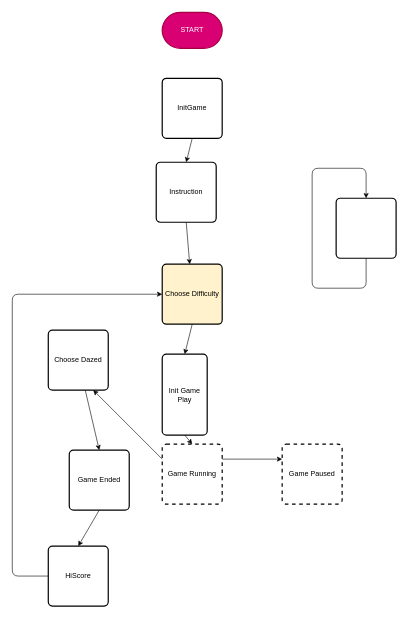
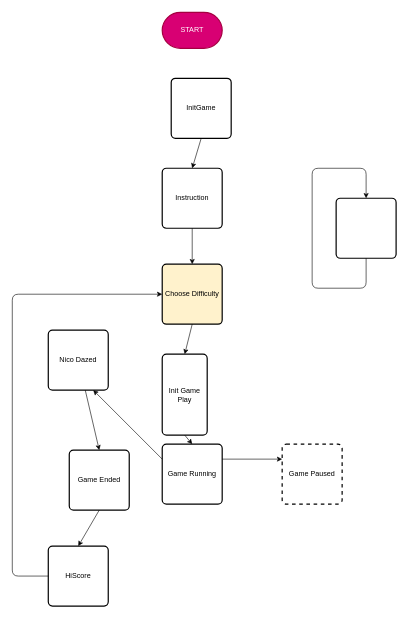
(192, 108) -> (201, 108)
(186, 192) -> (192, 198)
(78, 360) -> (78, 360)
(192, 474) -> (192, 474)
